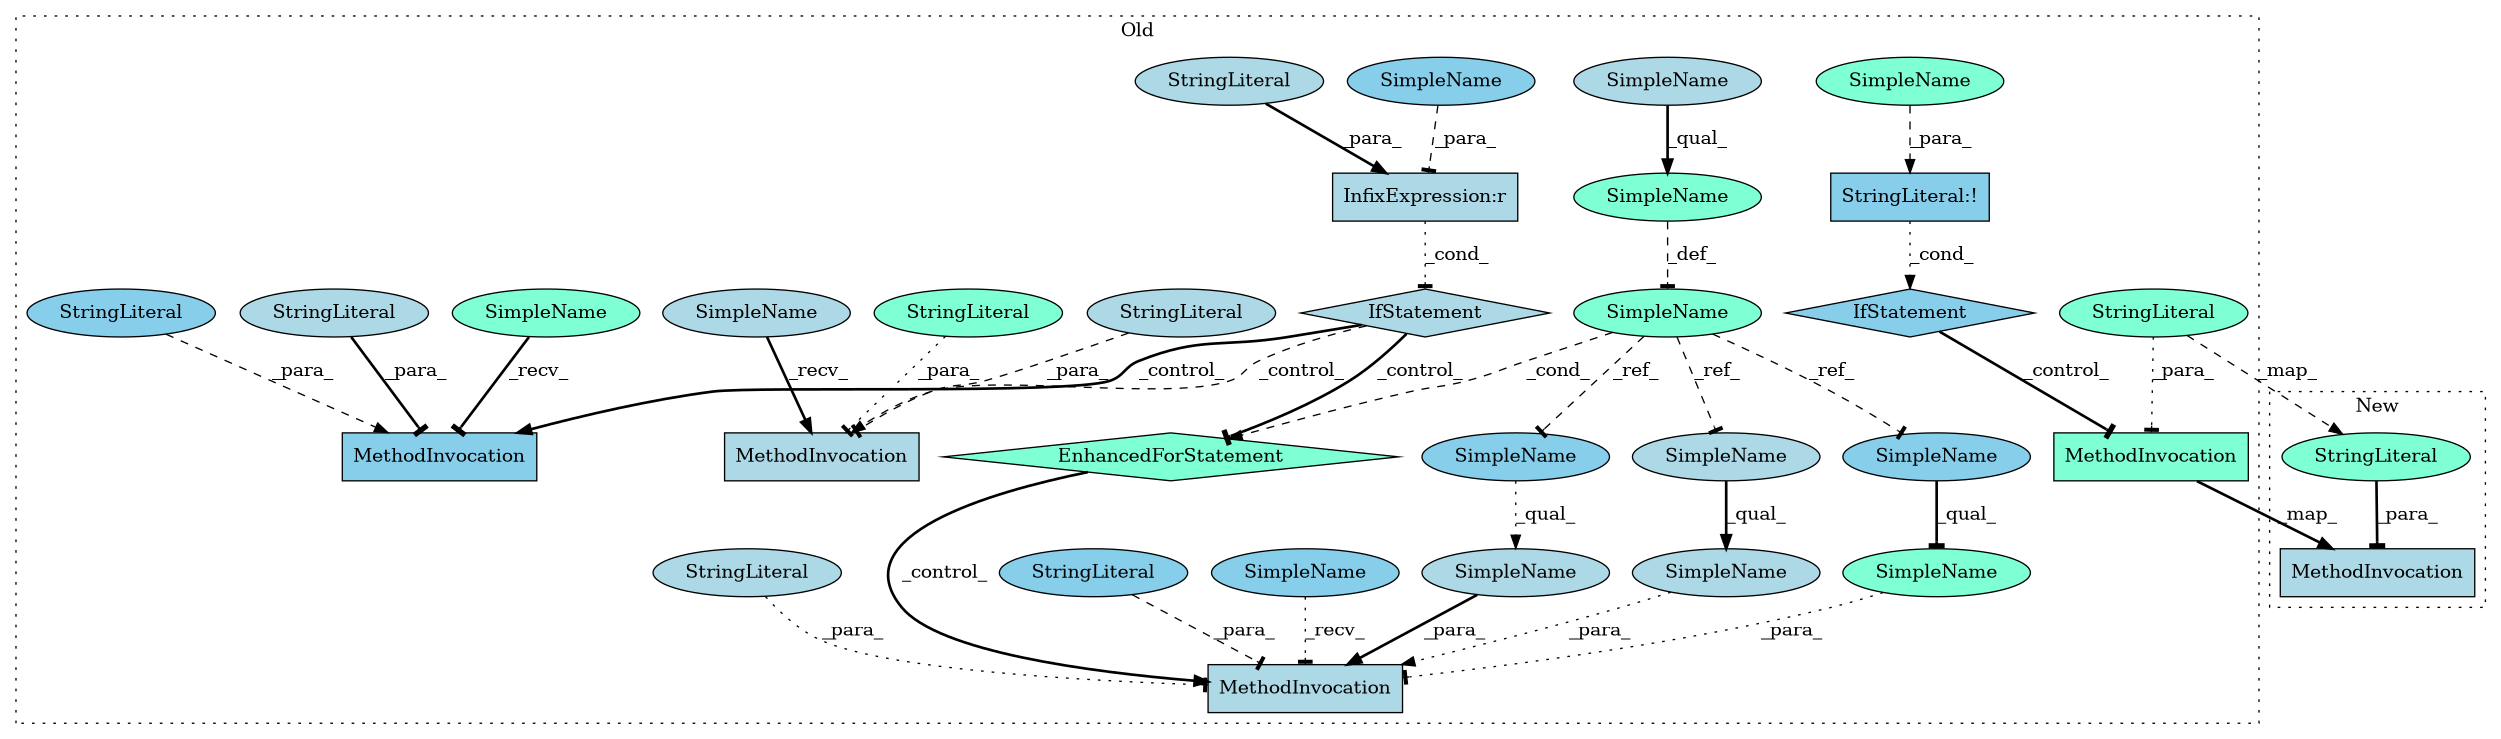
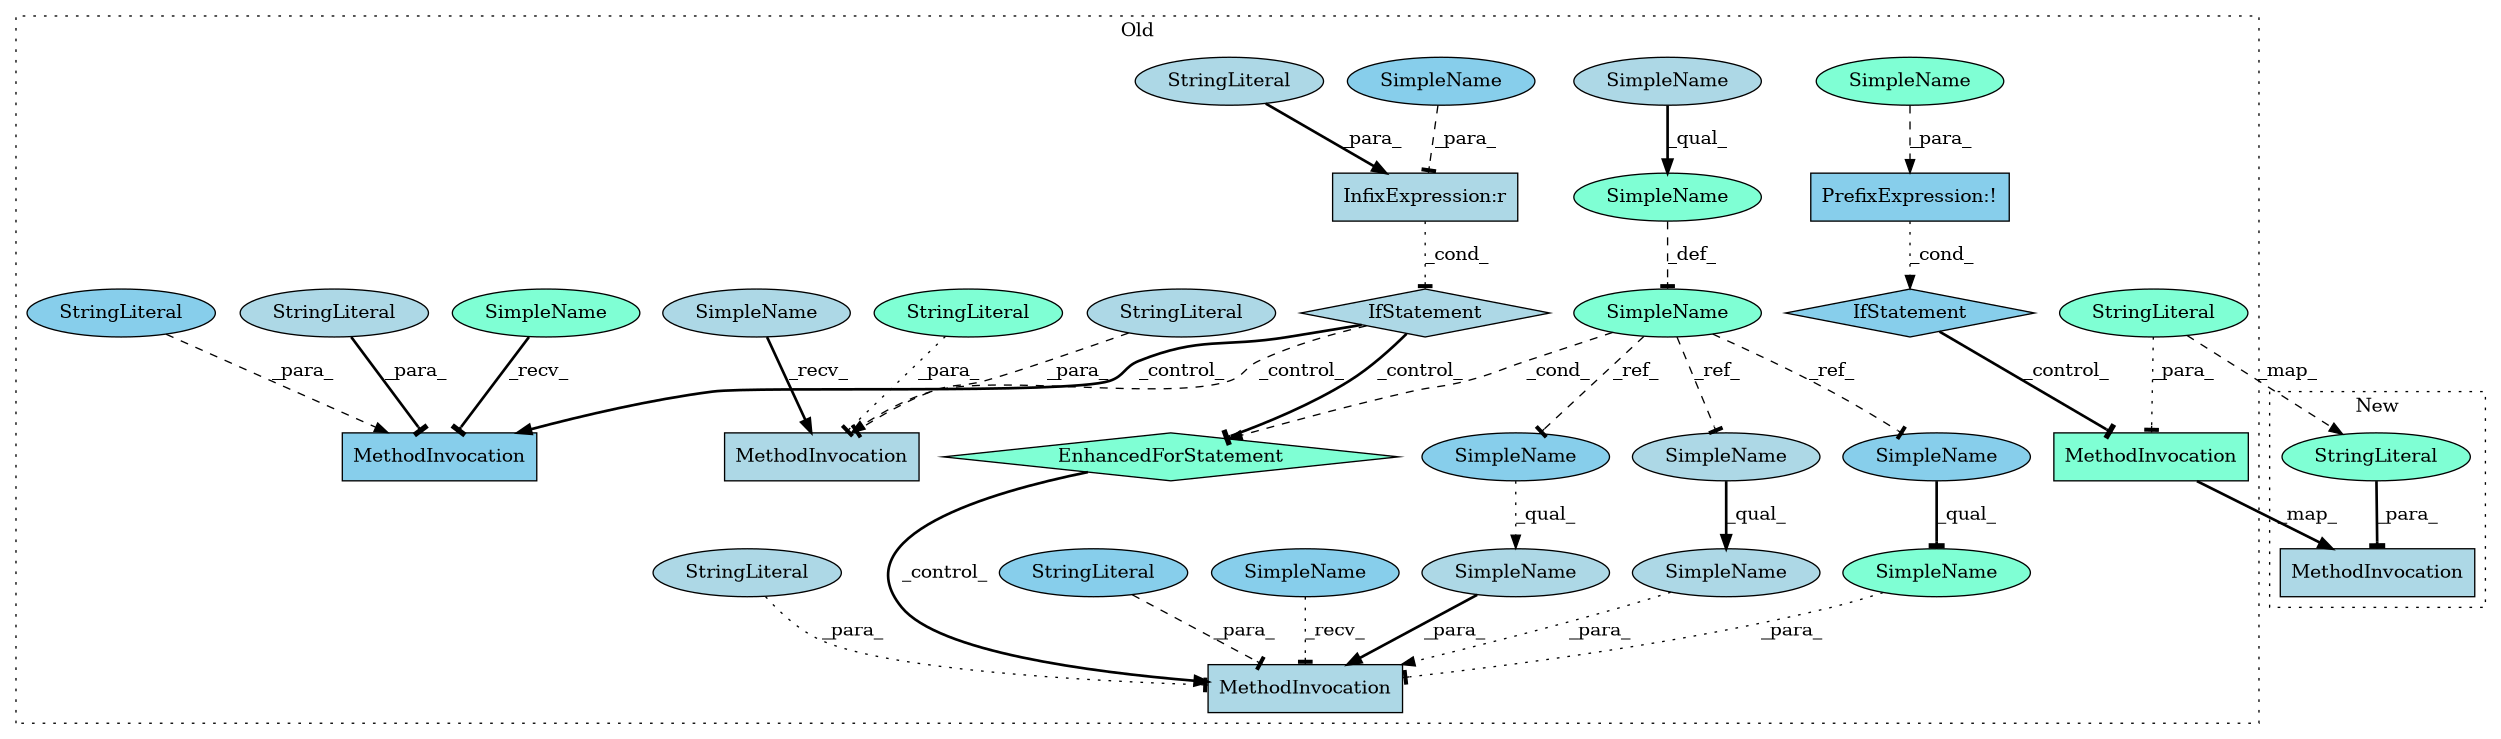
(1910, 197) -> (1910, 197)
